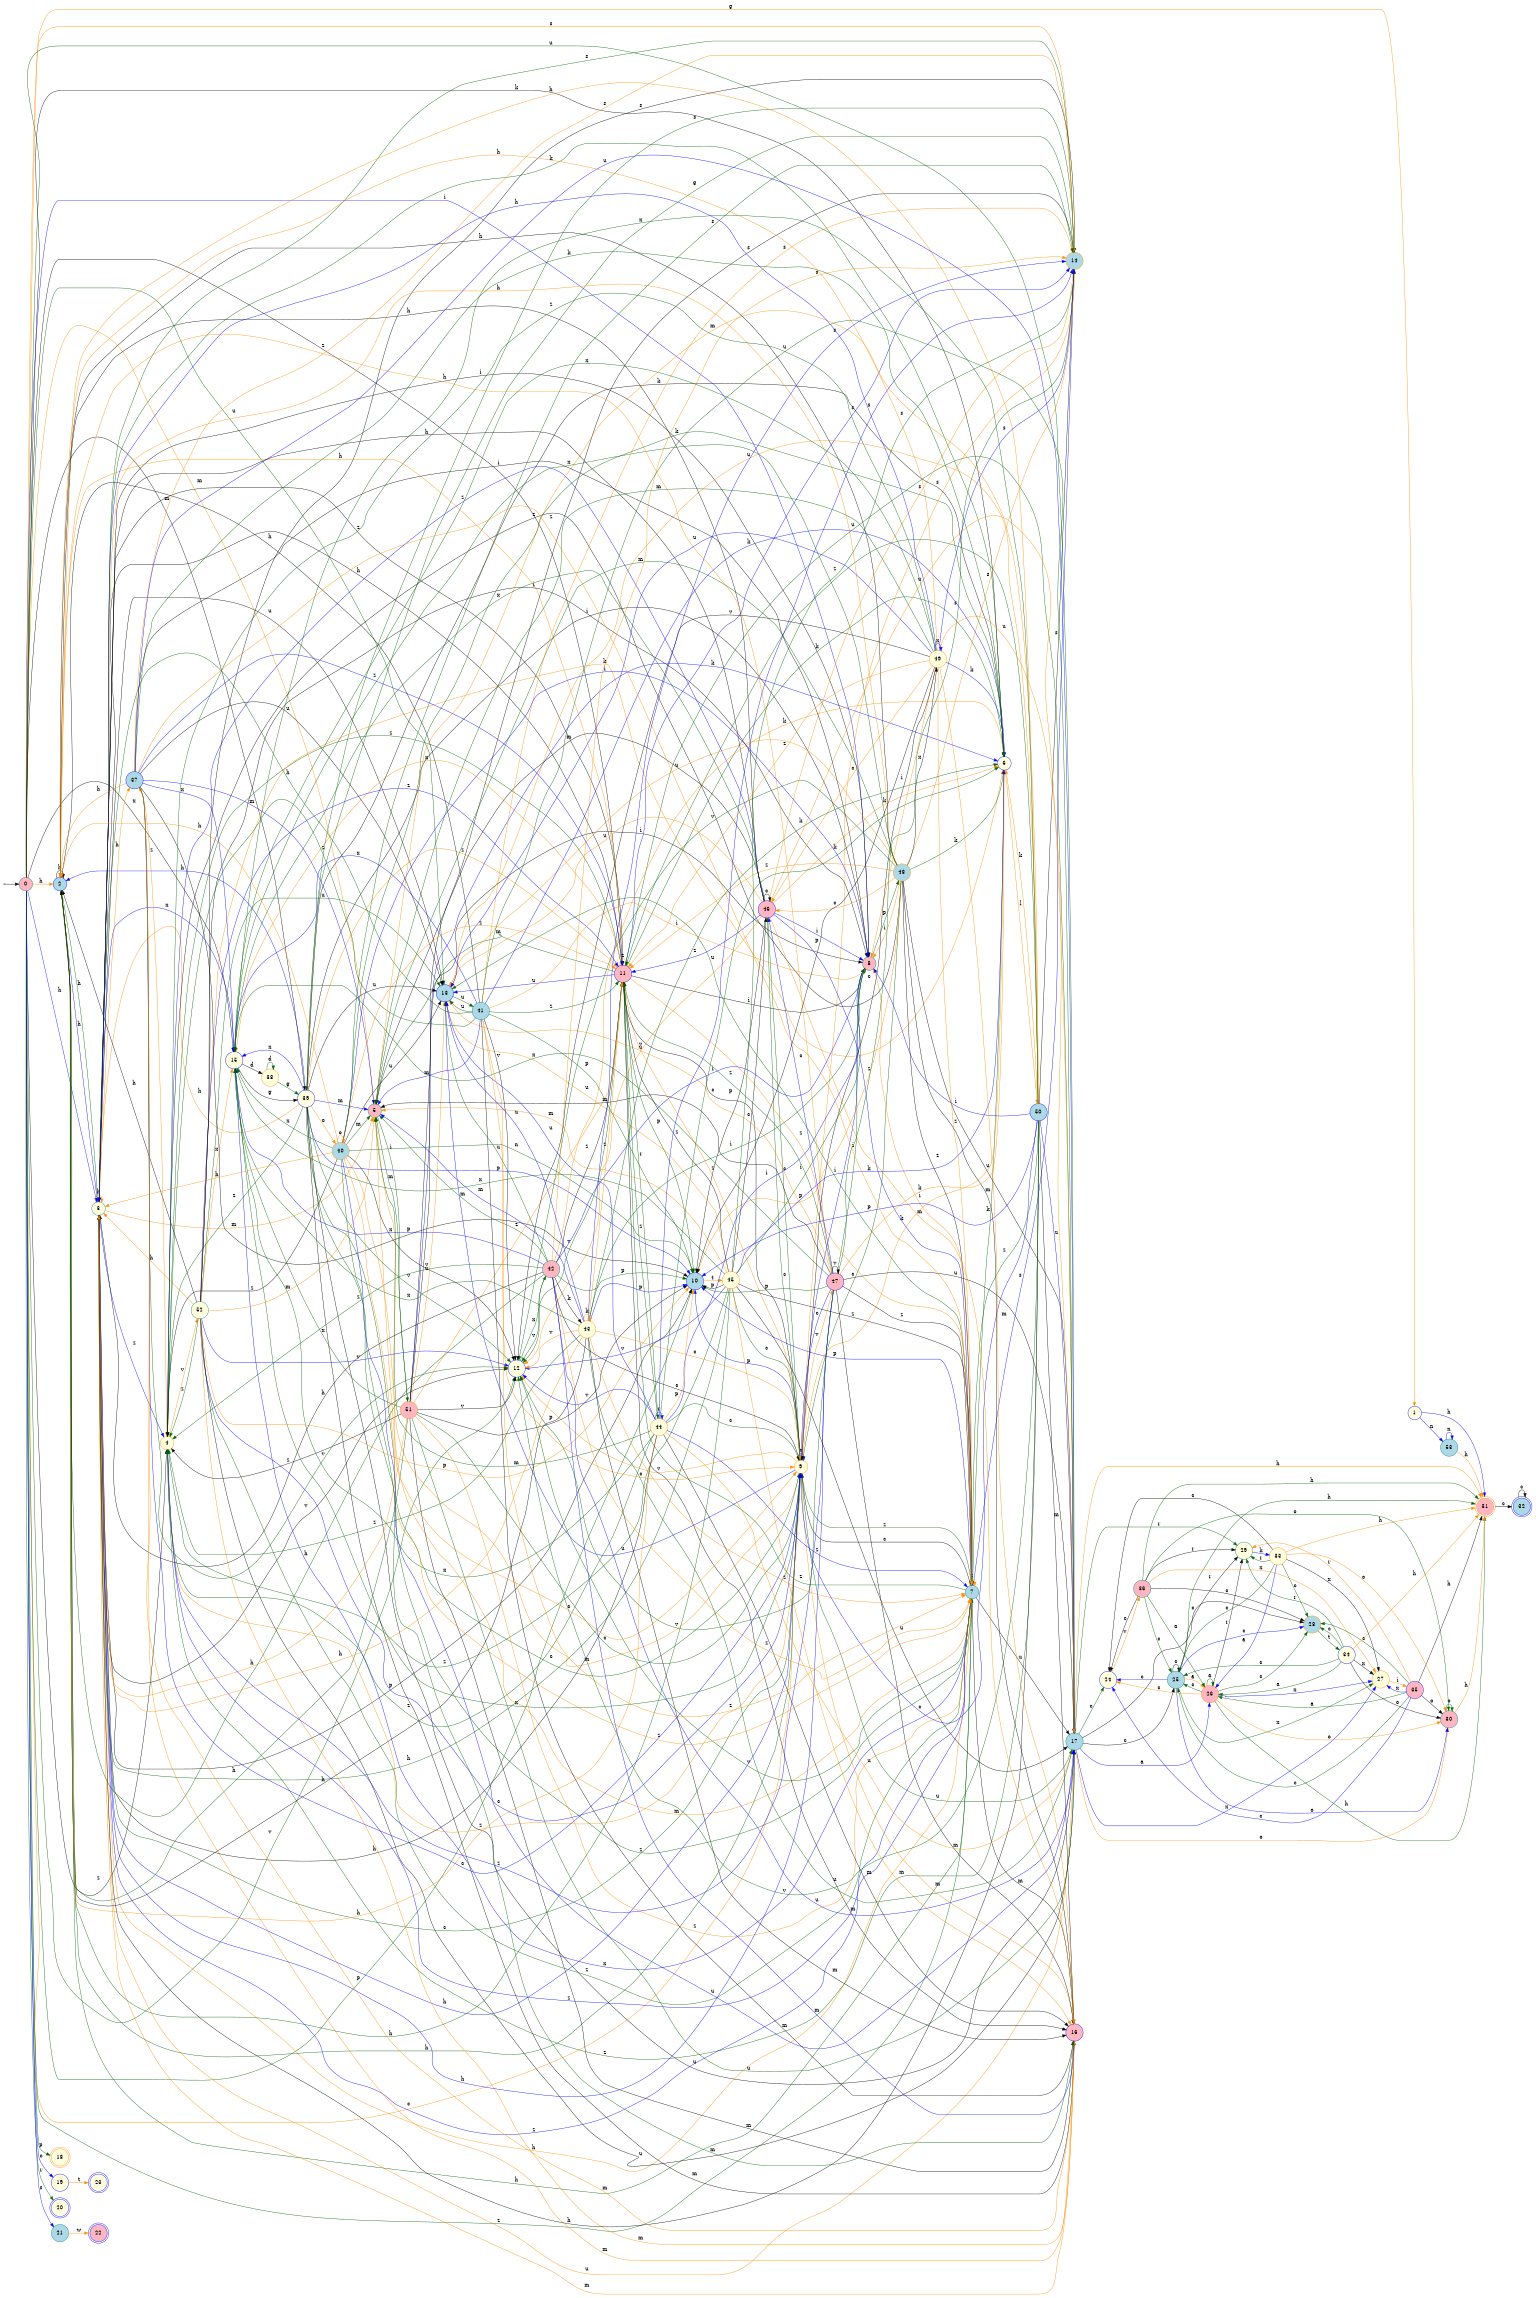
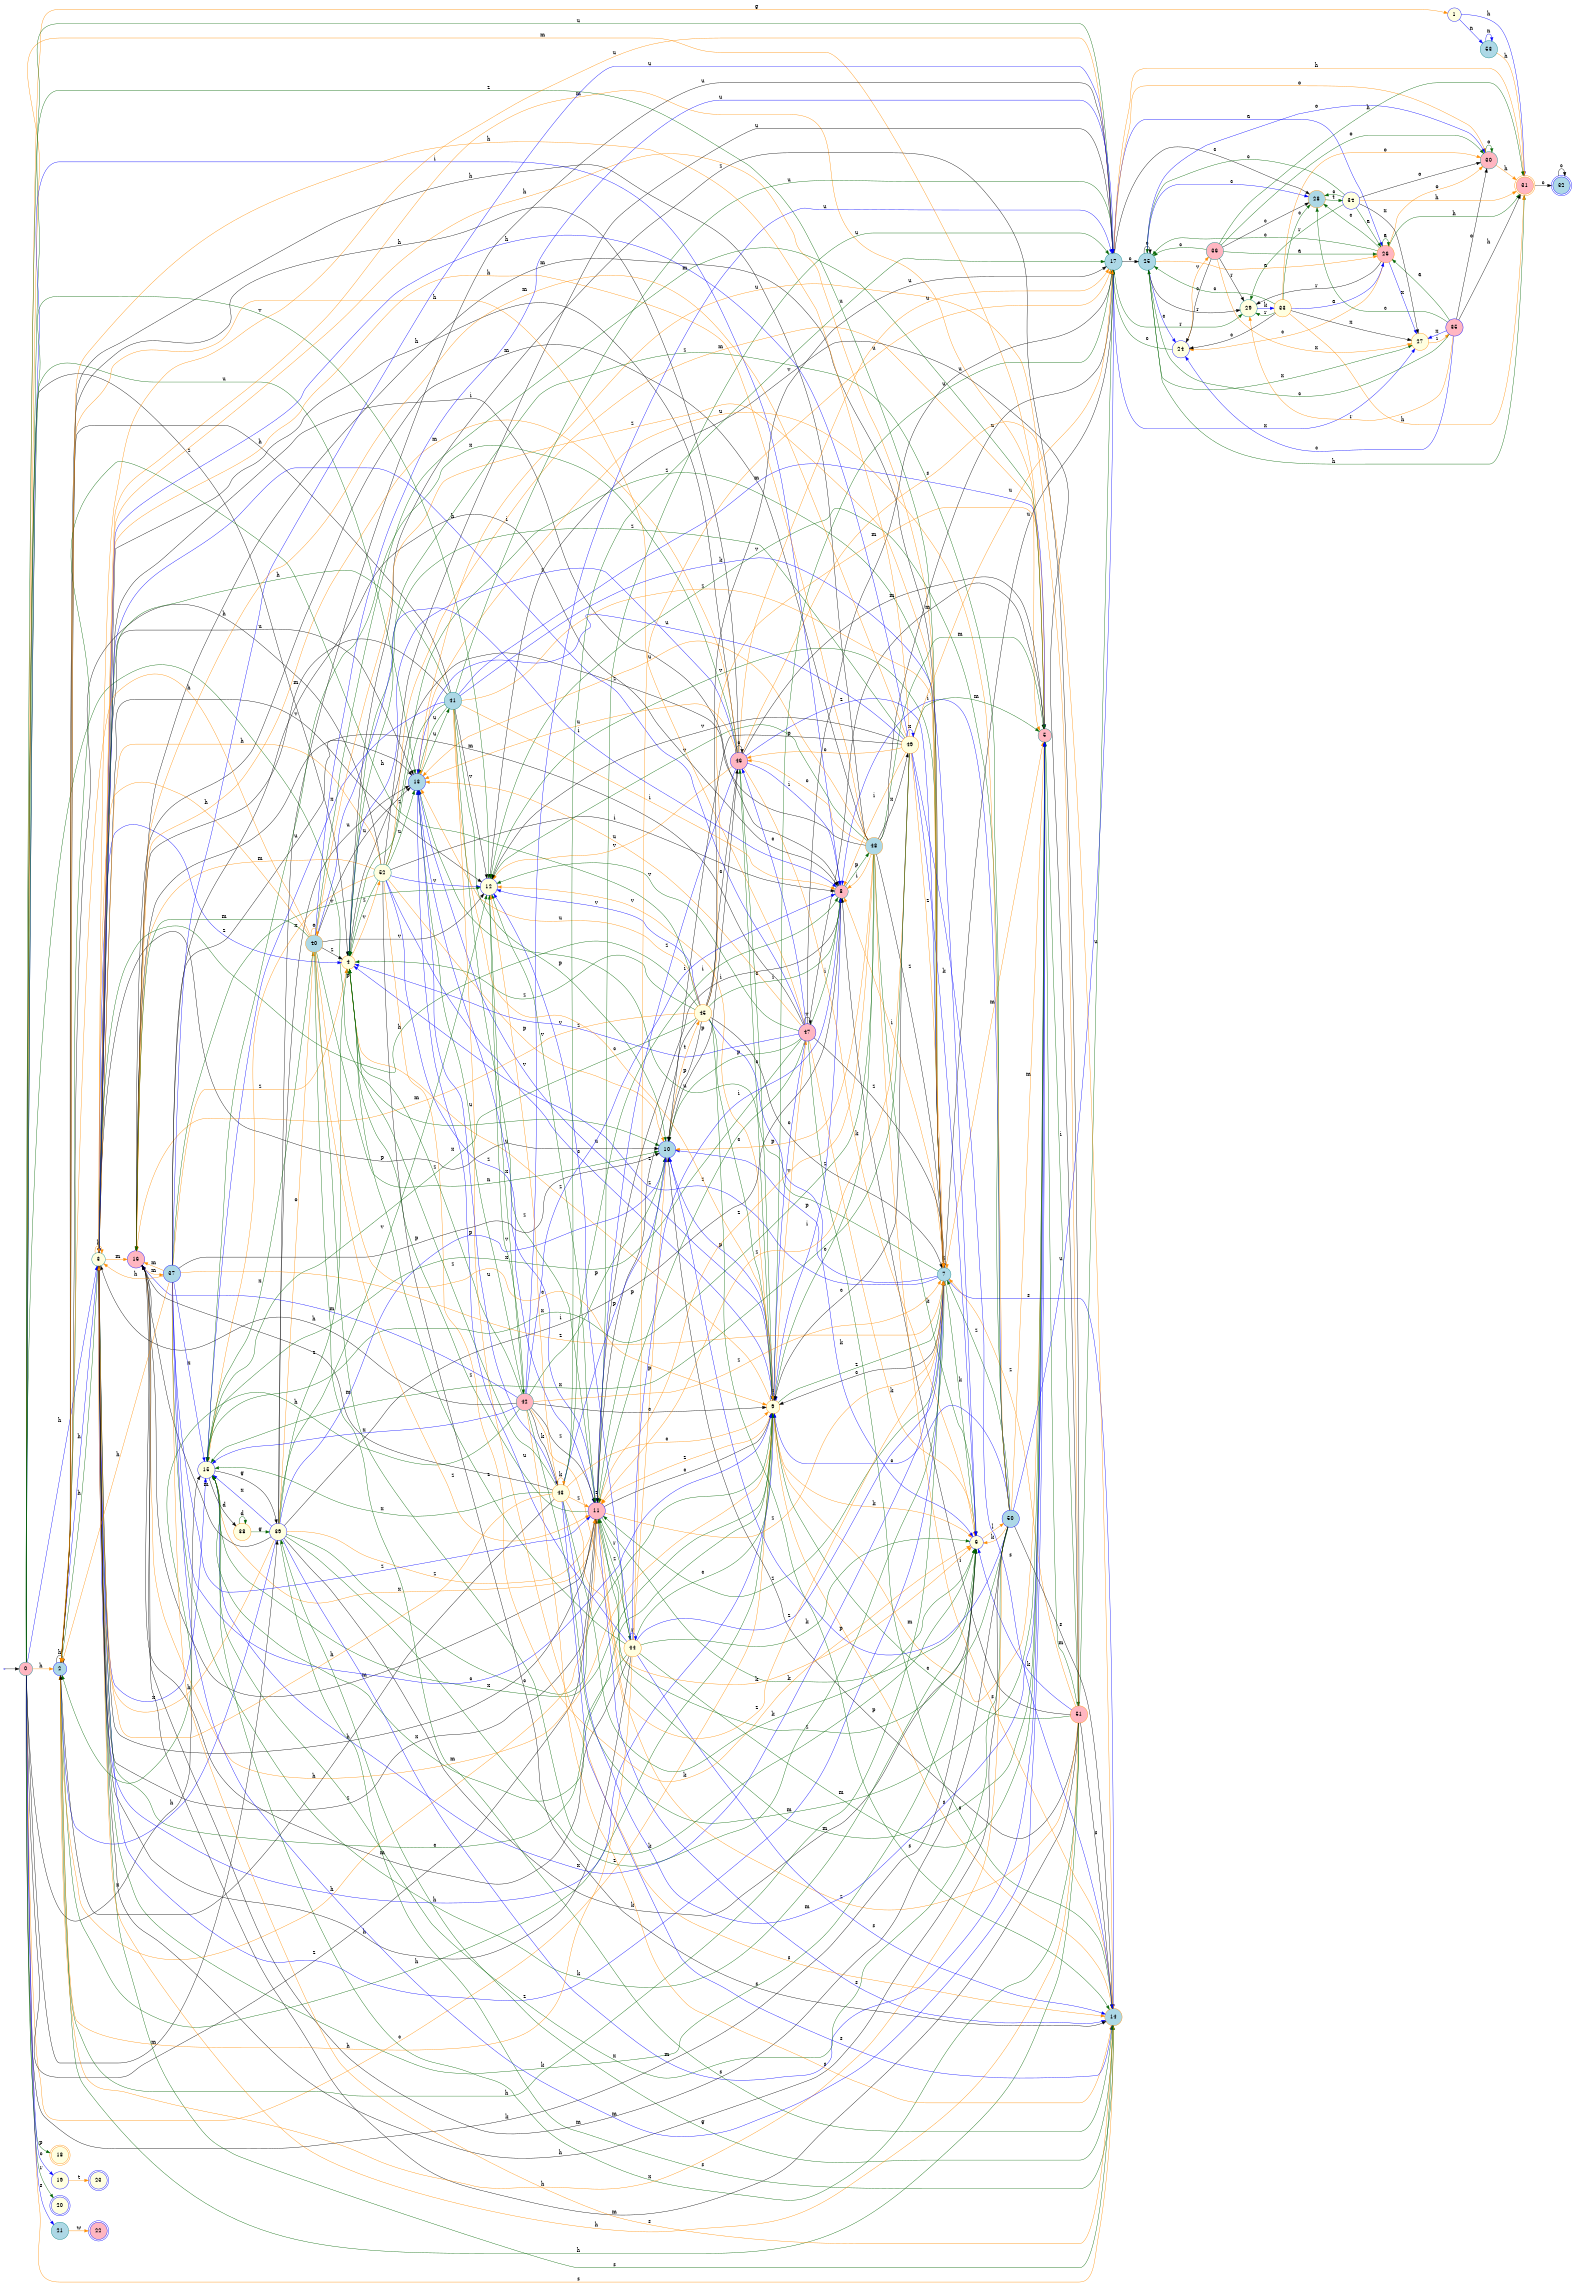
(110, 996) -> (134, 1278)
(1090, 1712) -> (1125, 327)
